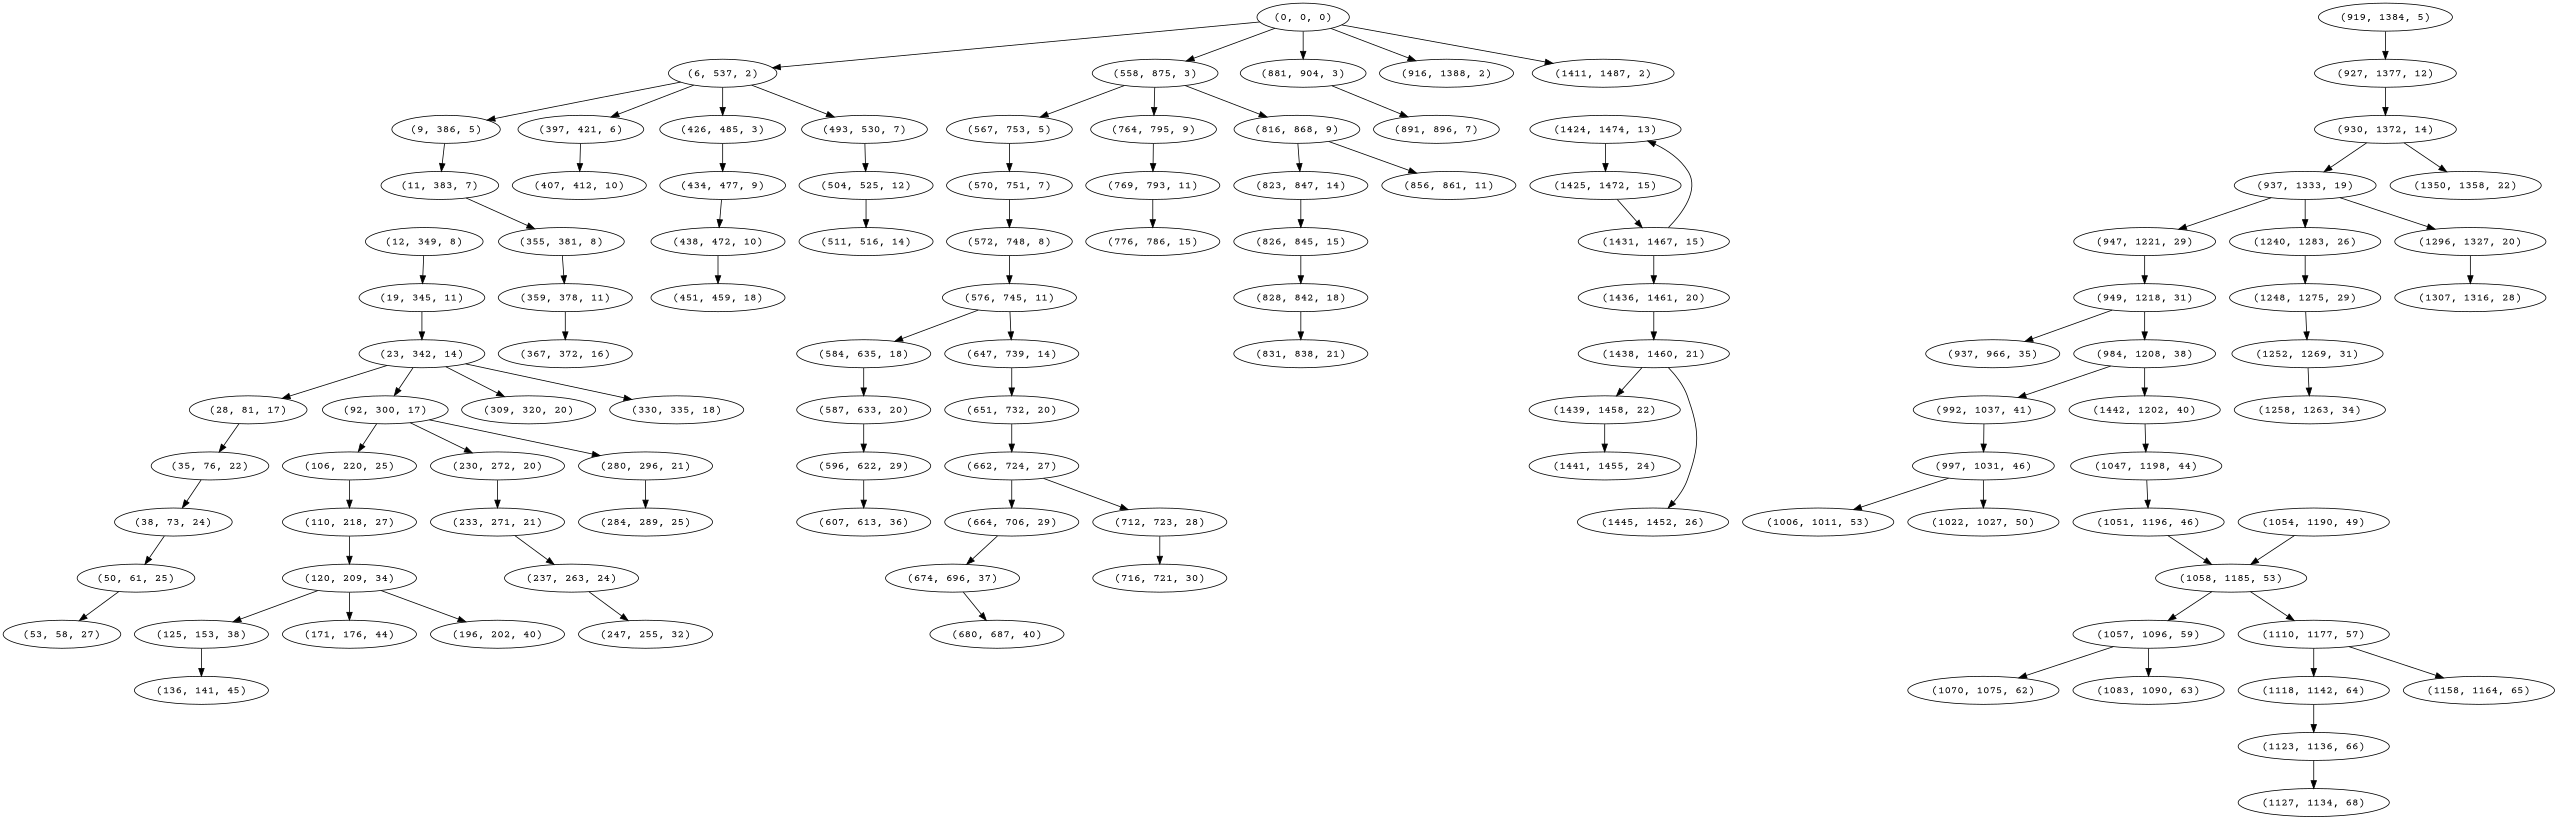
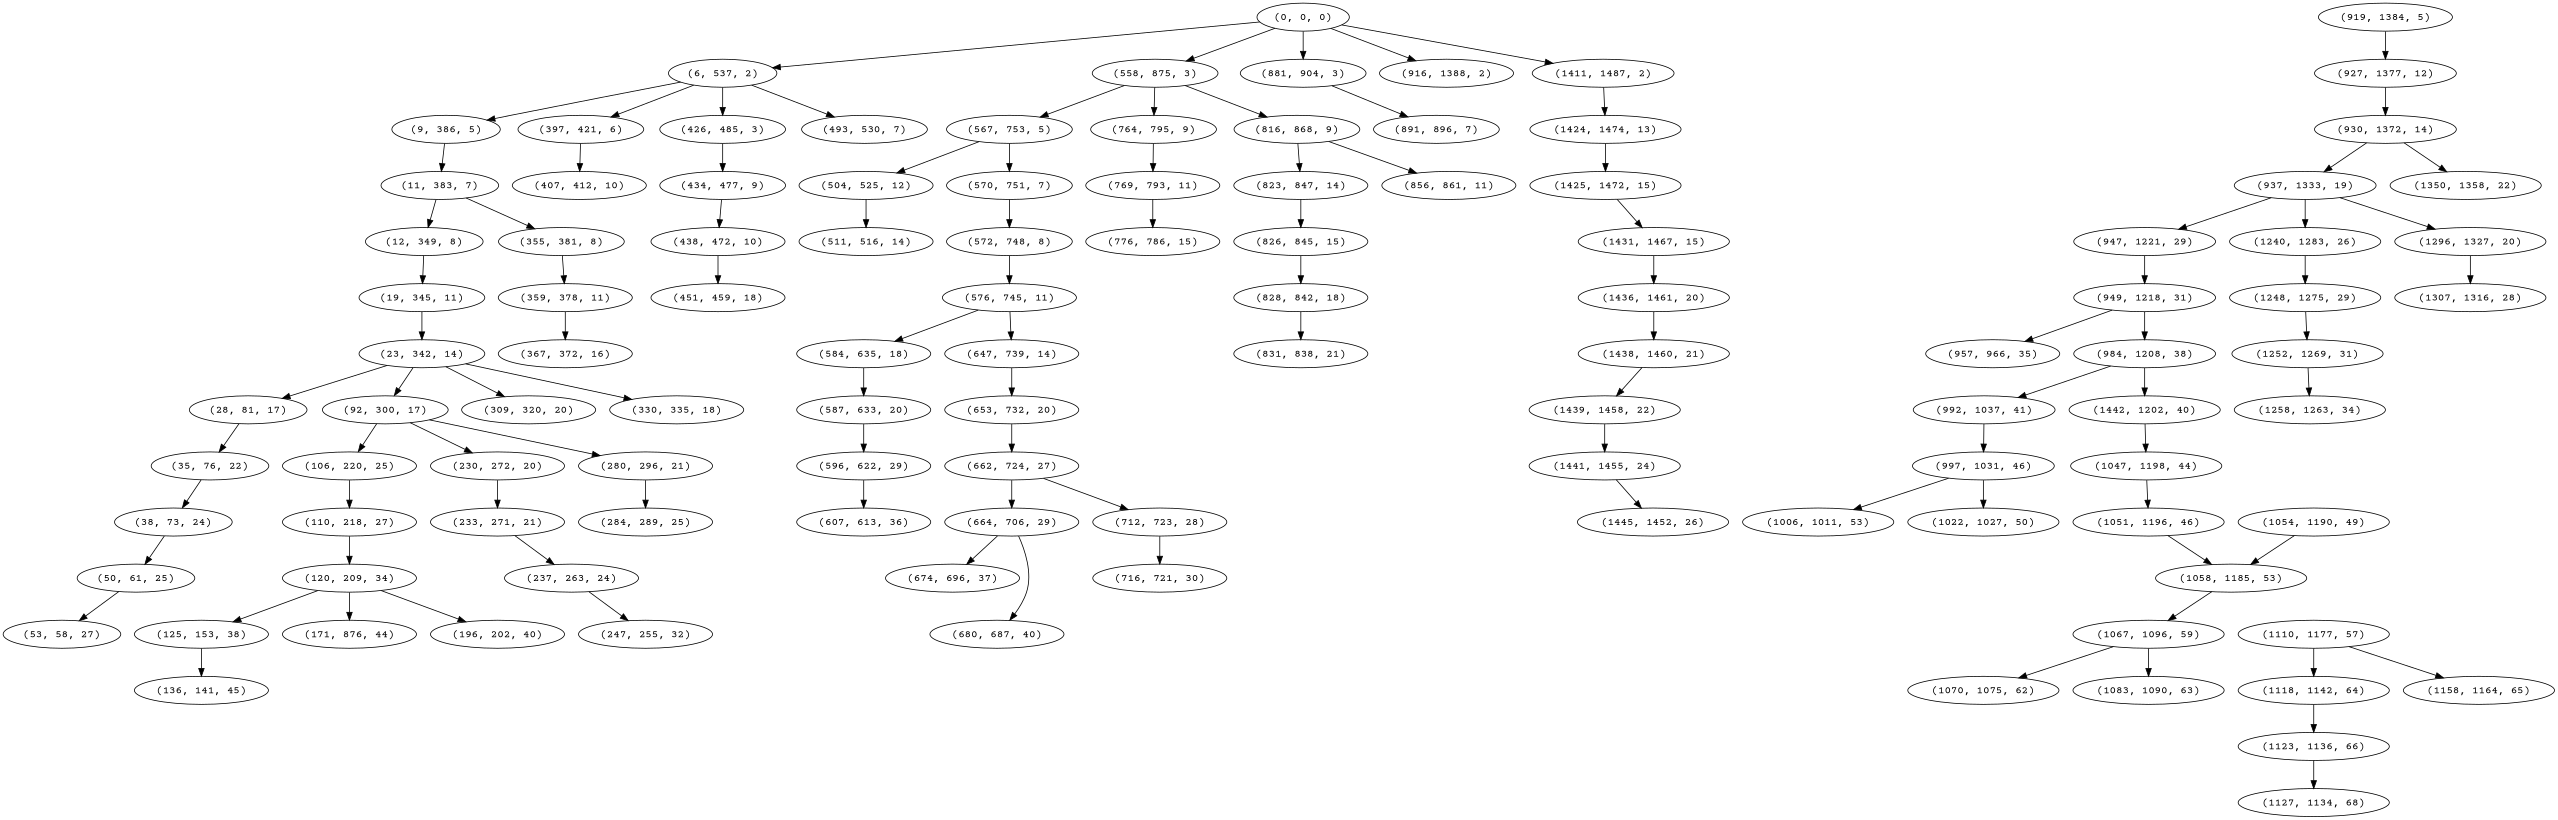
(865, 154) -> (942, 156)
(1691, 181) -> (1604, 97)
none -> (433, 210)
(1993, 354) -> (1993, 354)
(1012, 410) -> (1012, 410)
(1696, 434) -> (1626, 491)
(972, 603) -> (1029, 576)
(2269, 604) -> none
(349, 634) -> (349, 634)
(2149, 634) -> (2149, 634)
